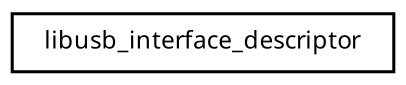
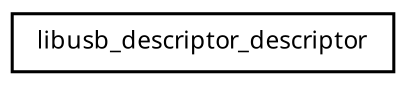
(203, 43) -> (203, 43)
